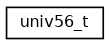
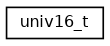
(55, 23) -> (55, 23)
